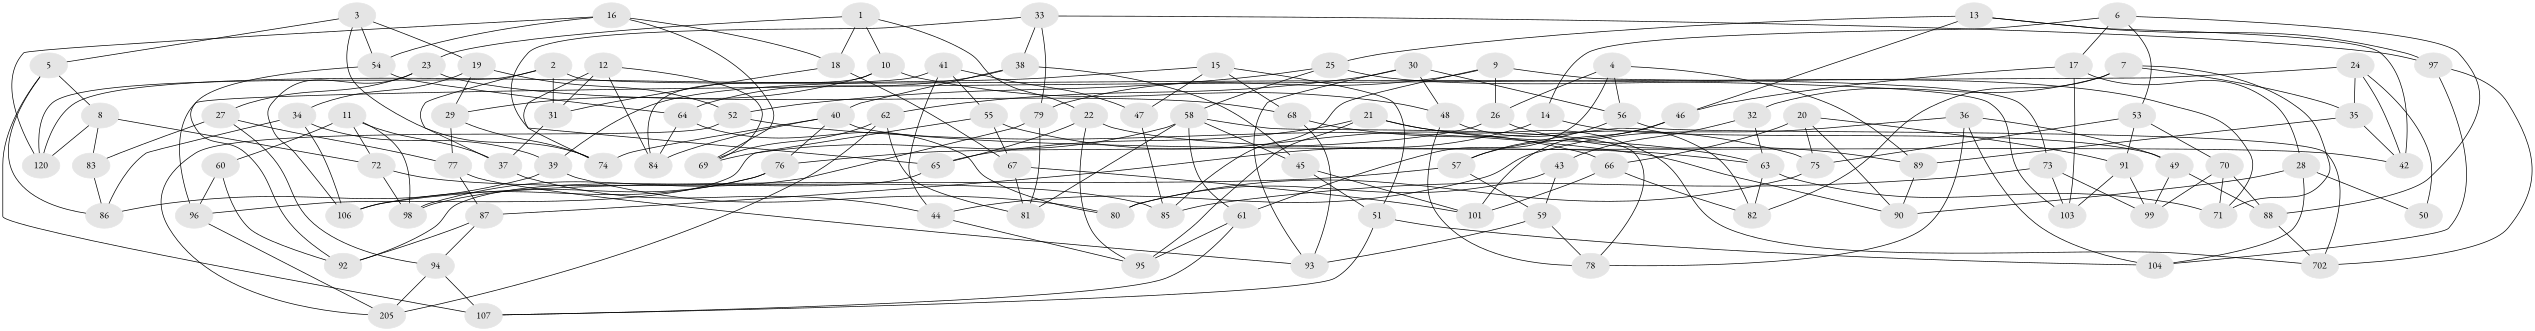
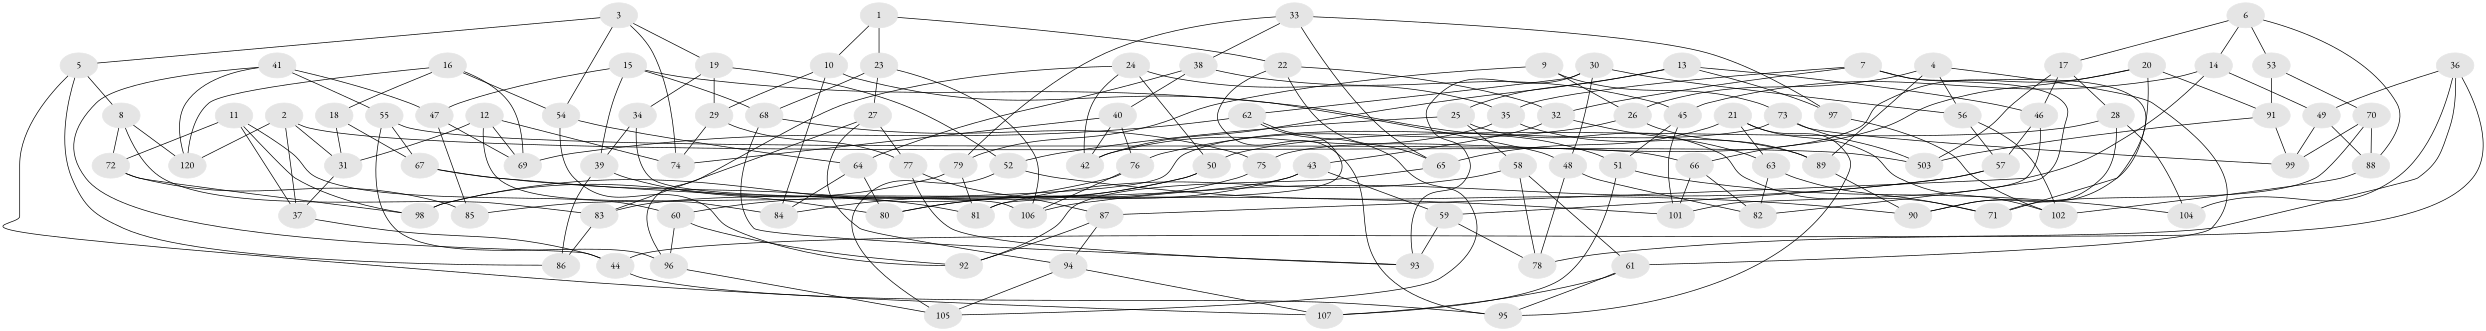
(848, 40) -> none
(1328, 119) -> none
(727, 139) -> (998, 197)
(1245, 141) -> (1984, 87)
(187, 142) -> none
(1969, 142) -> none
(903, 145) -> (491, 147)
(1424, 148) -> (1423, 80)
none -> (958, 196)
none -> (946, 198)
(2067, 216) -> (1924, 166)
(2391, 240) -> none
(2320, 266) -> (2058, 216)
(387, 316) -> (943, 316)
